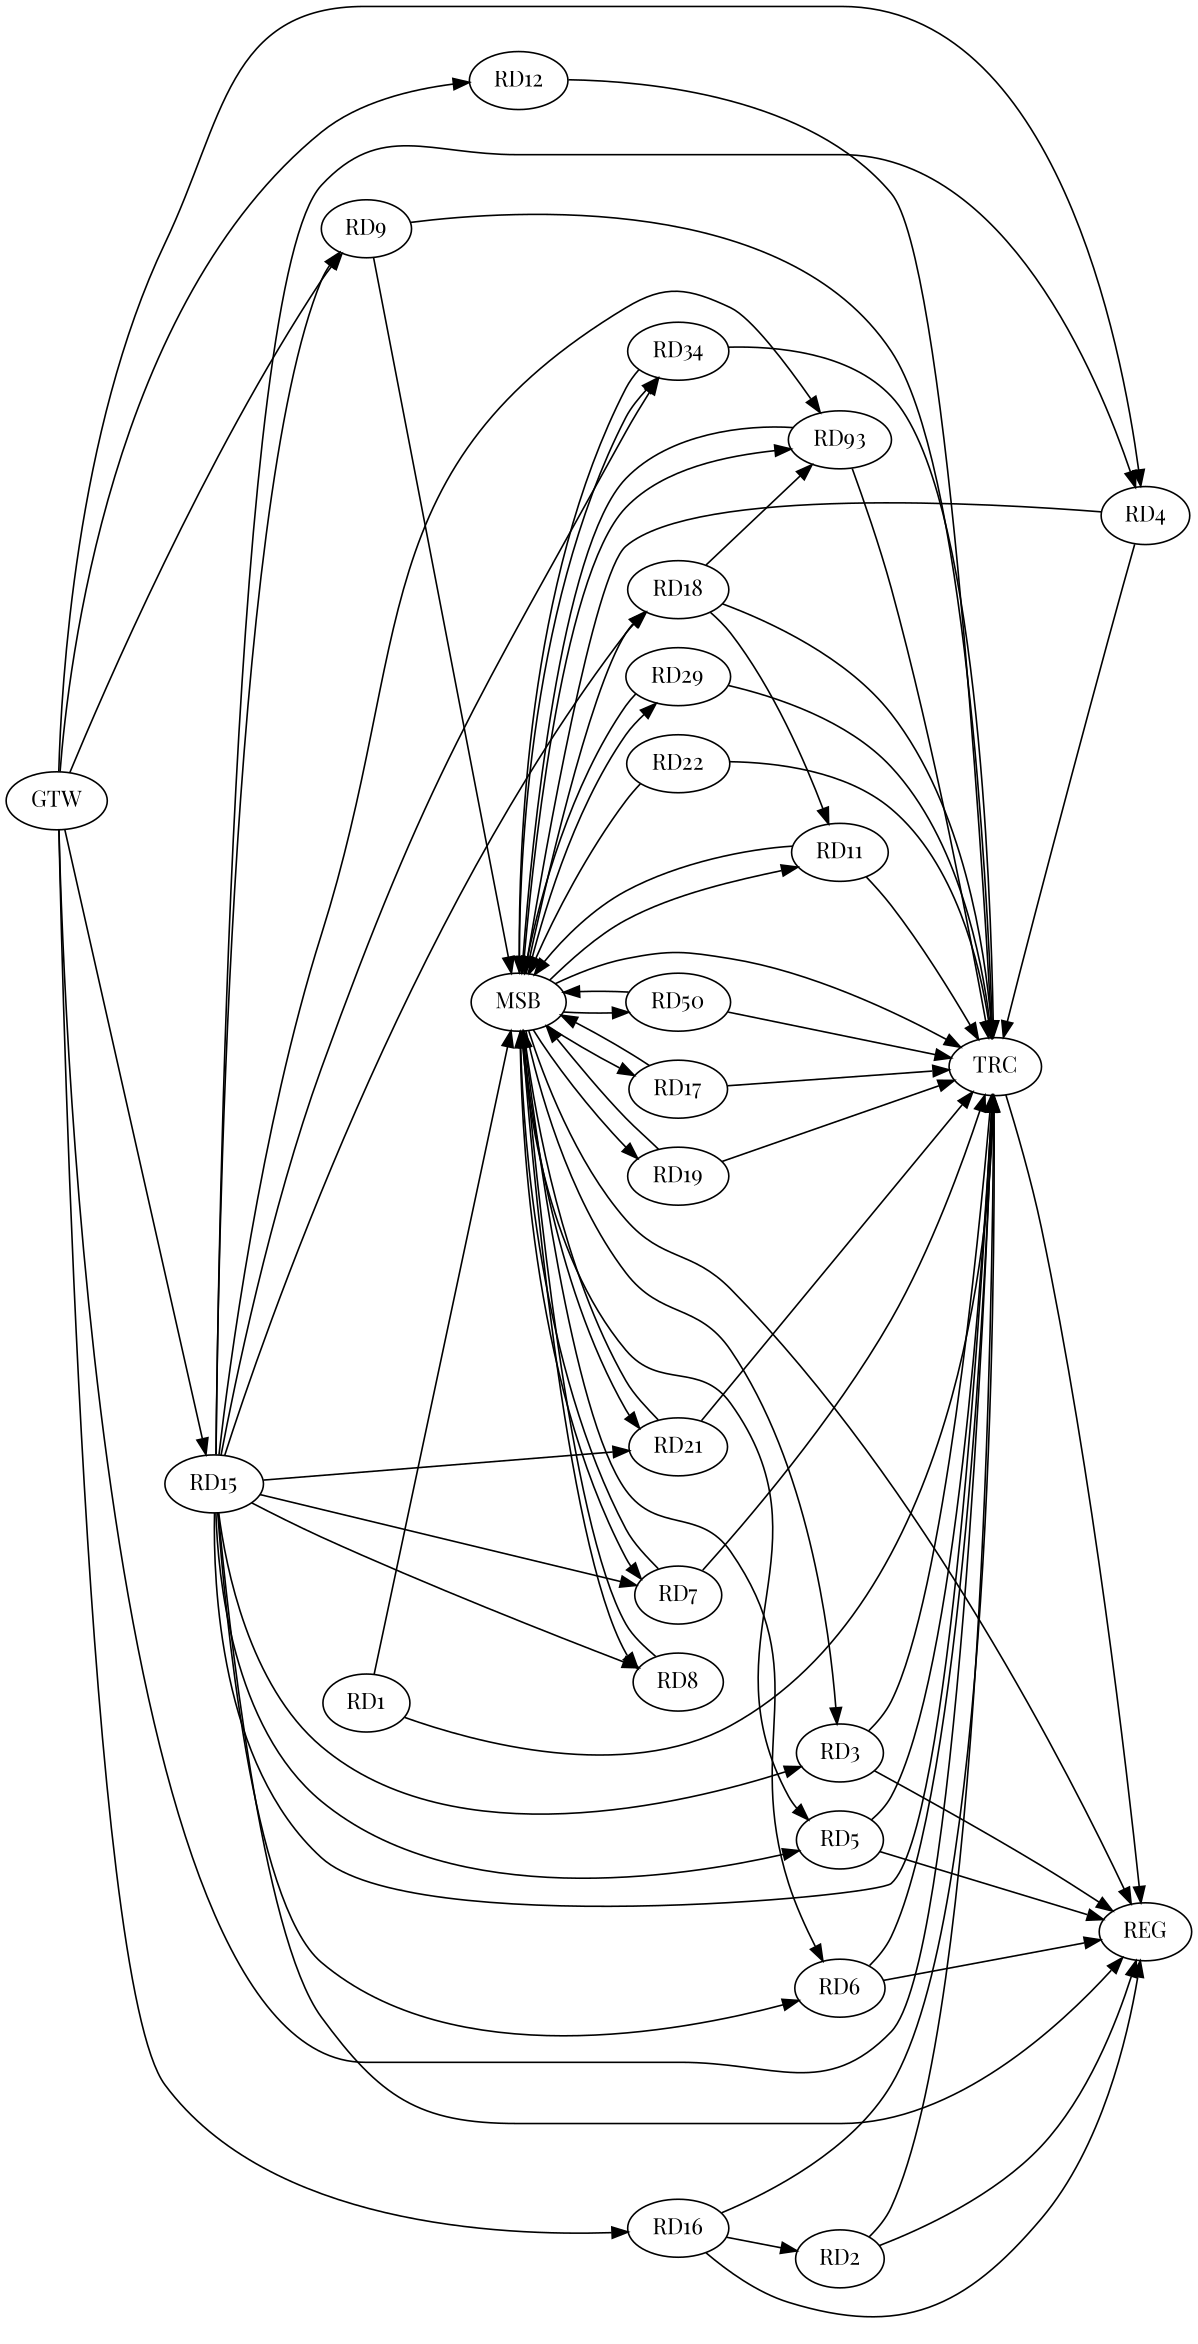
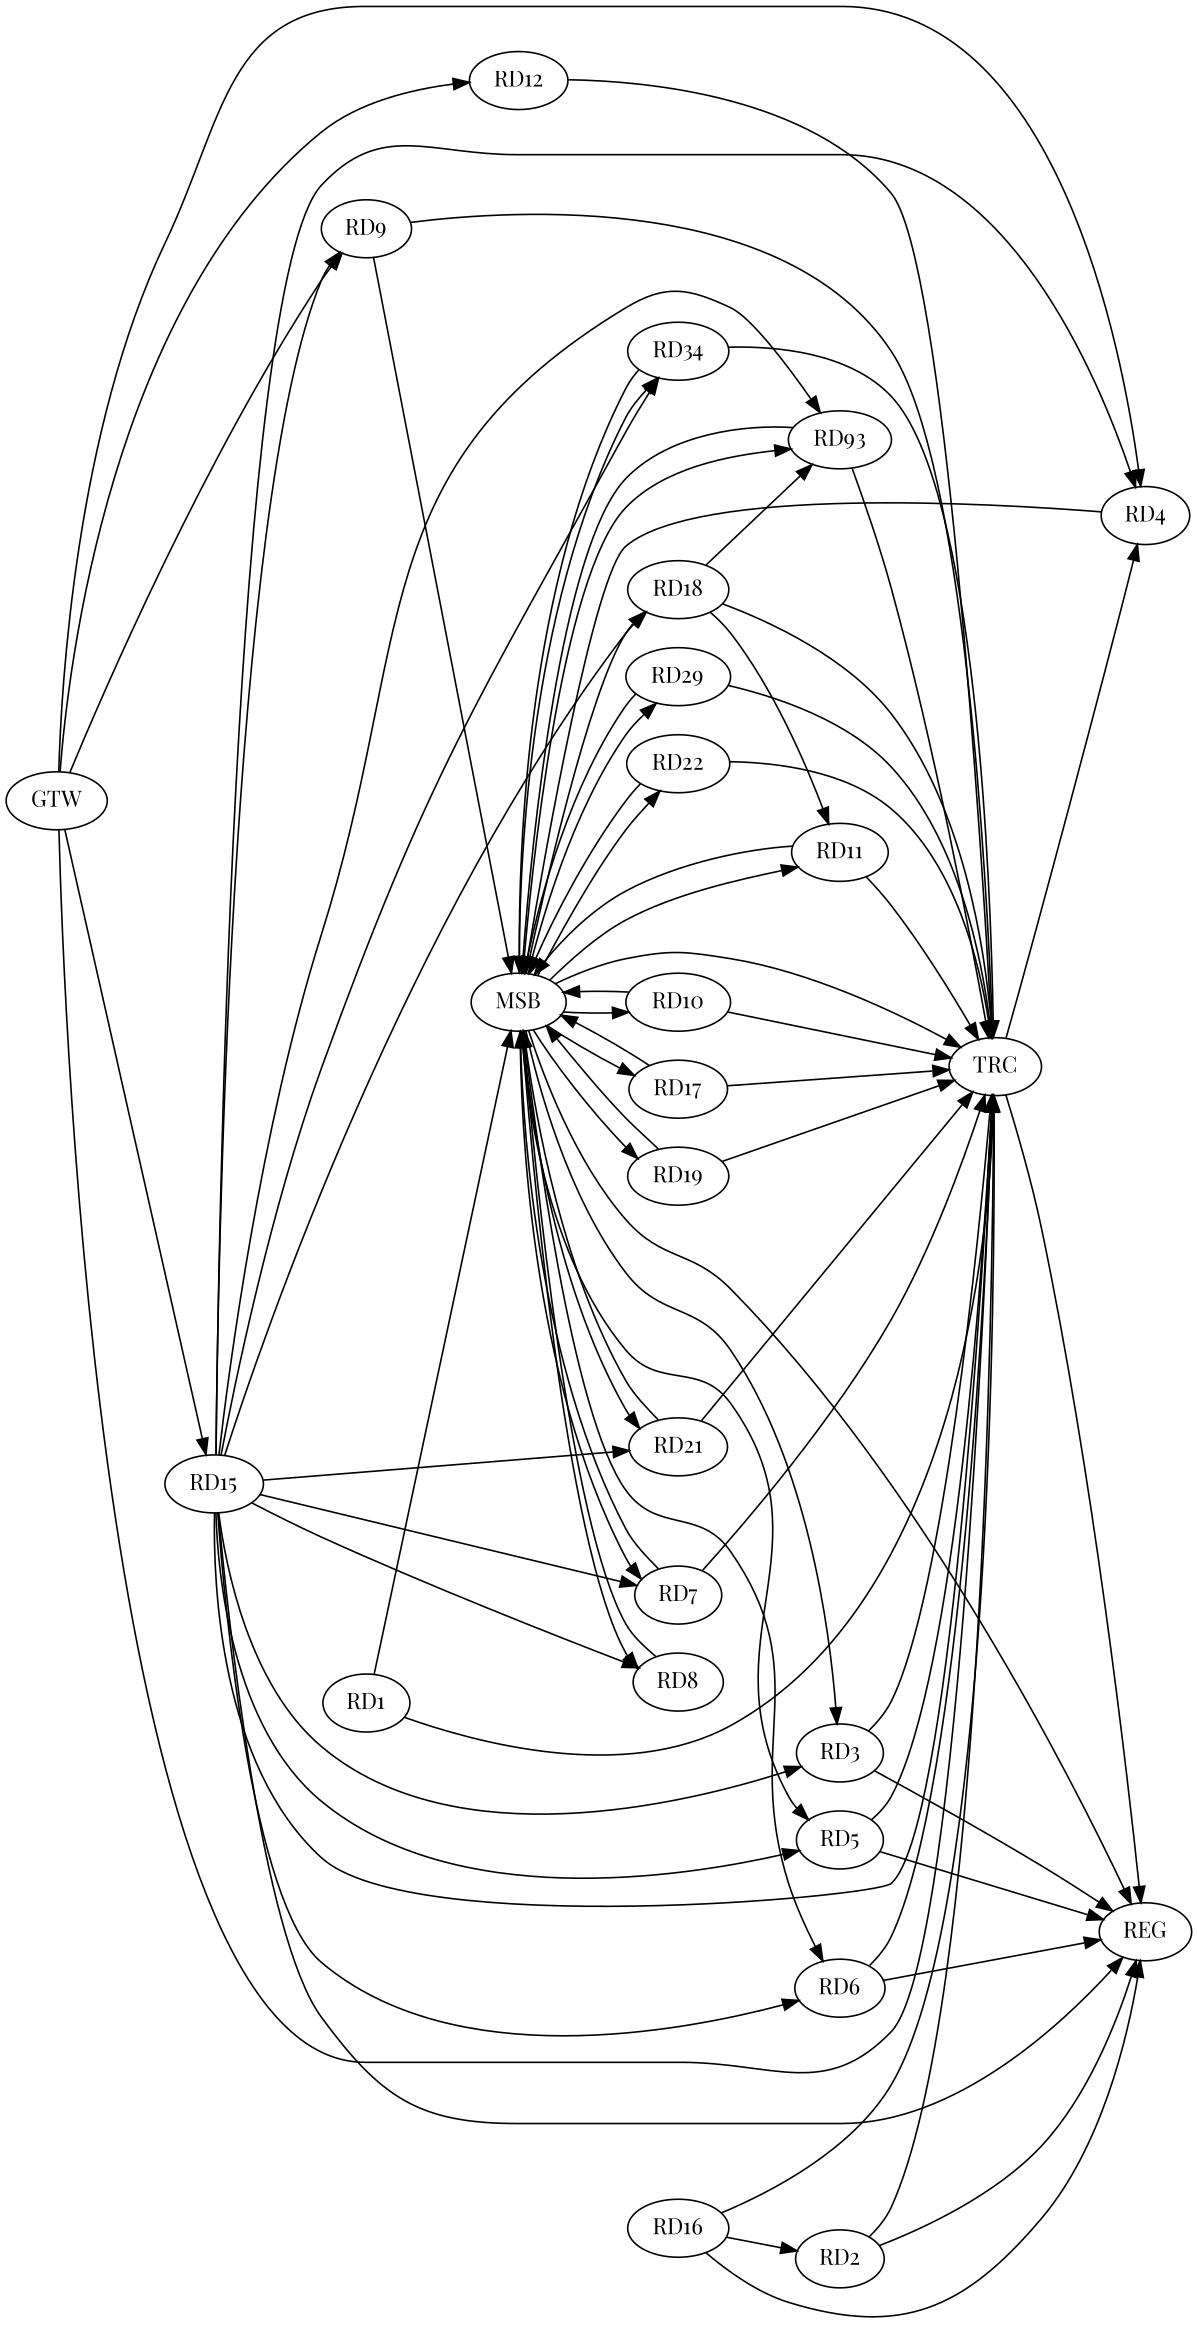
(1070, 782) -> (1071, 799)
none -> (588, 886)
(678, 1002) -> (678, 1002)
(100, 1704) -> none
